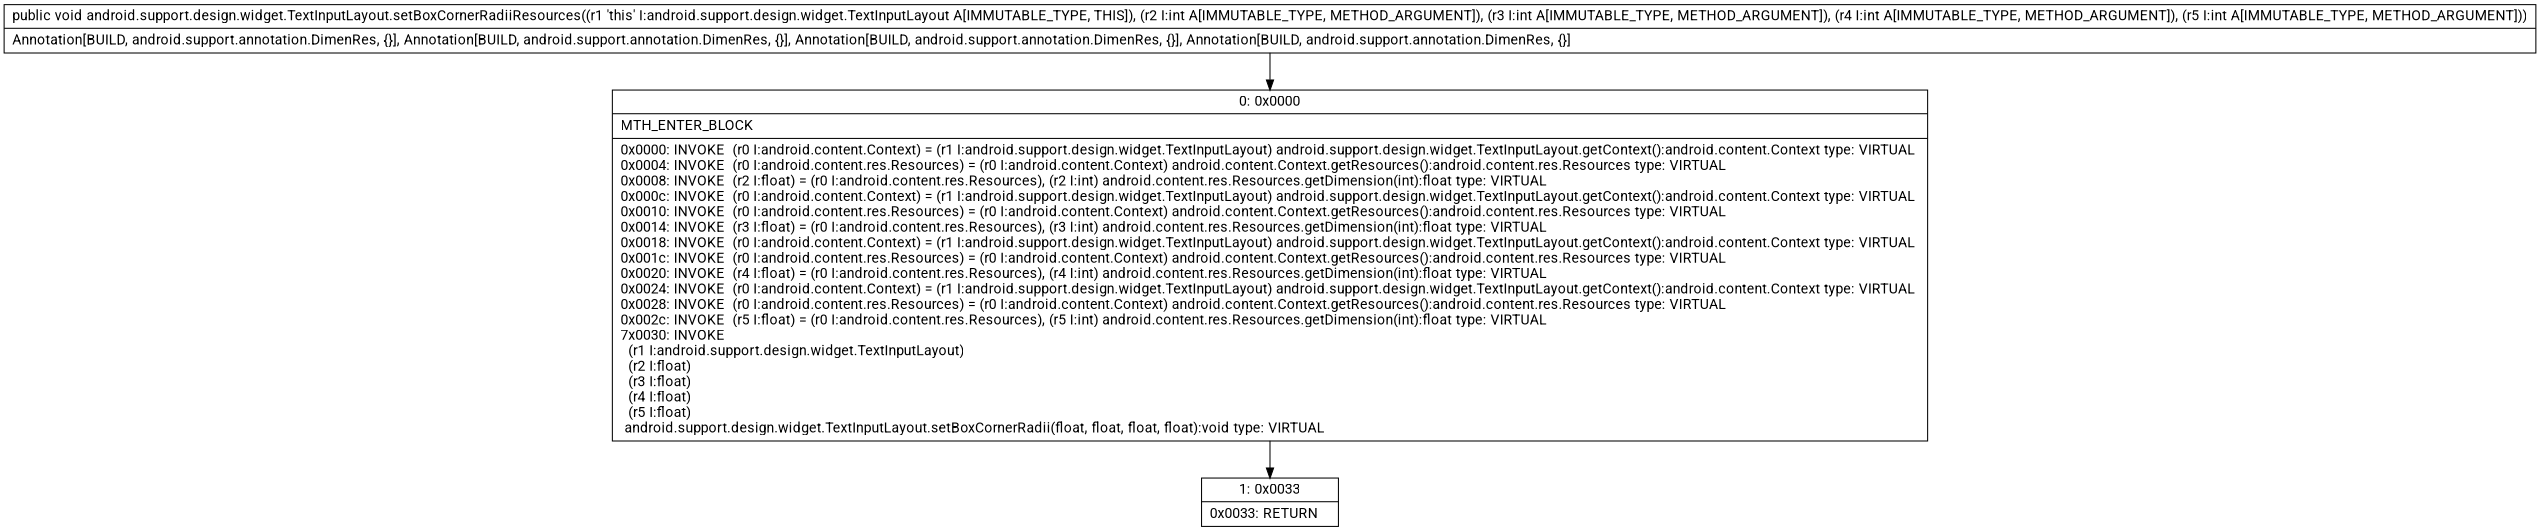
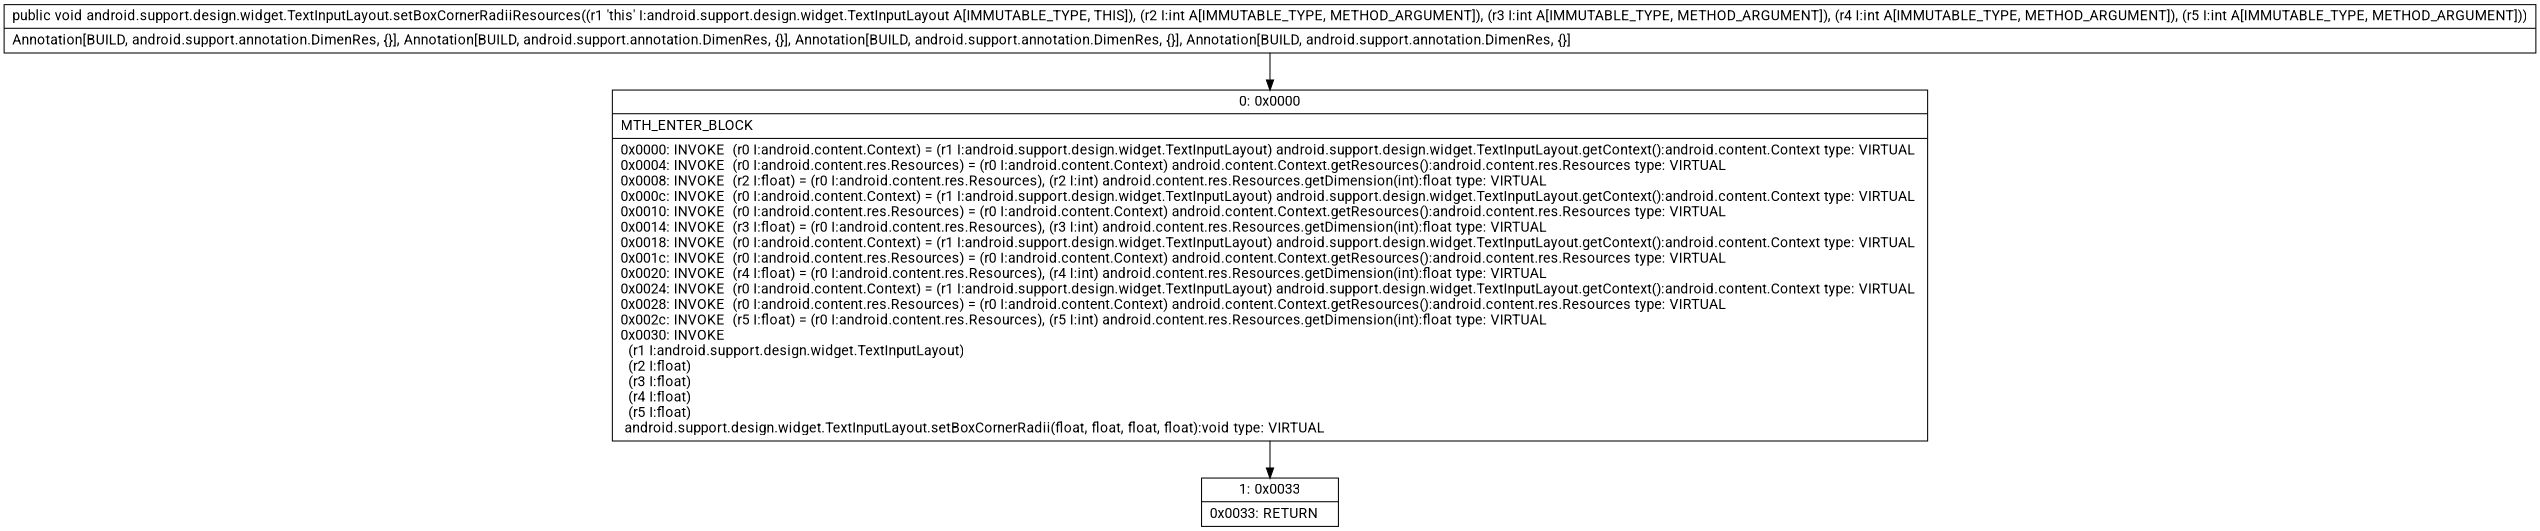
(677, 336) -> (677, 336)
